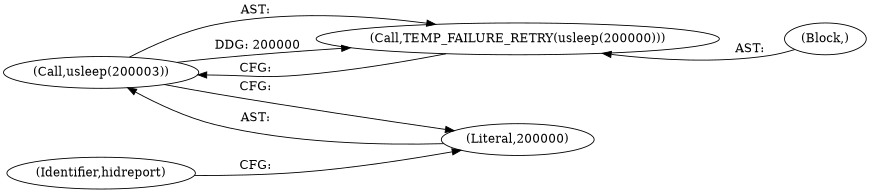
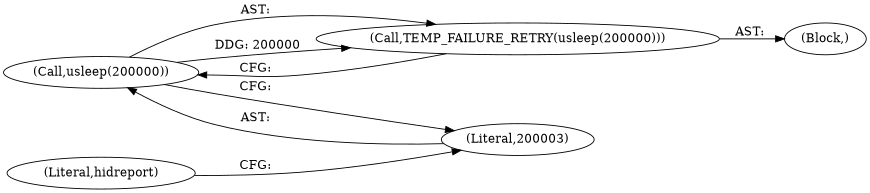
(703, 60) -> (748, 39)
(101, 72) -> (101, 72)
(518, 140) -> (518, 140)
(101, 173) -> (101, 173)
